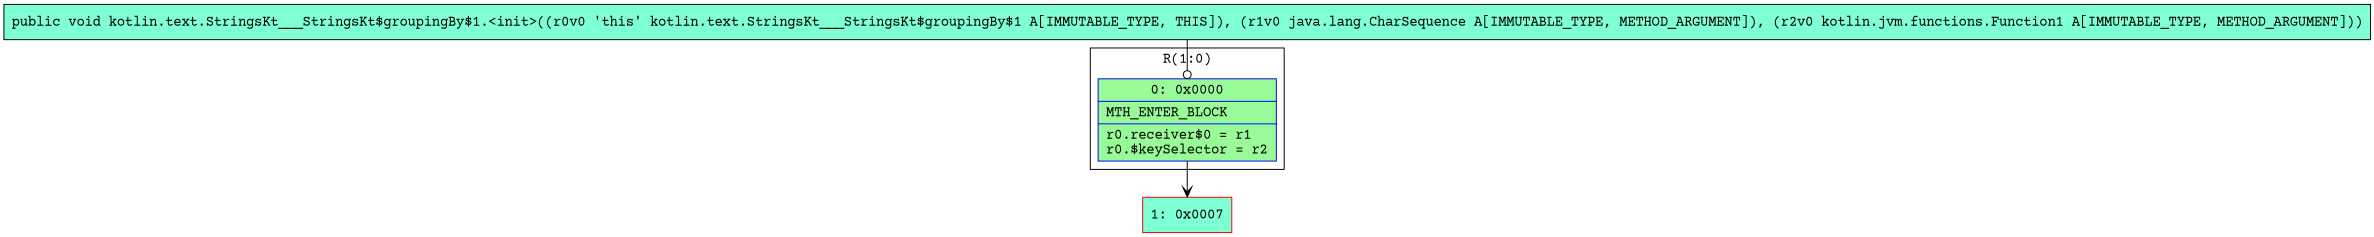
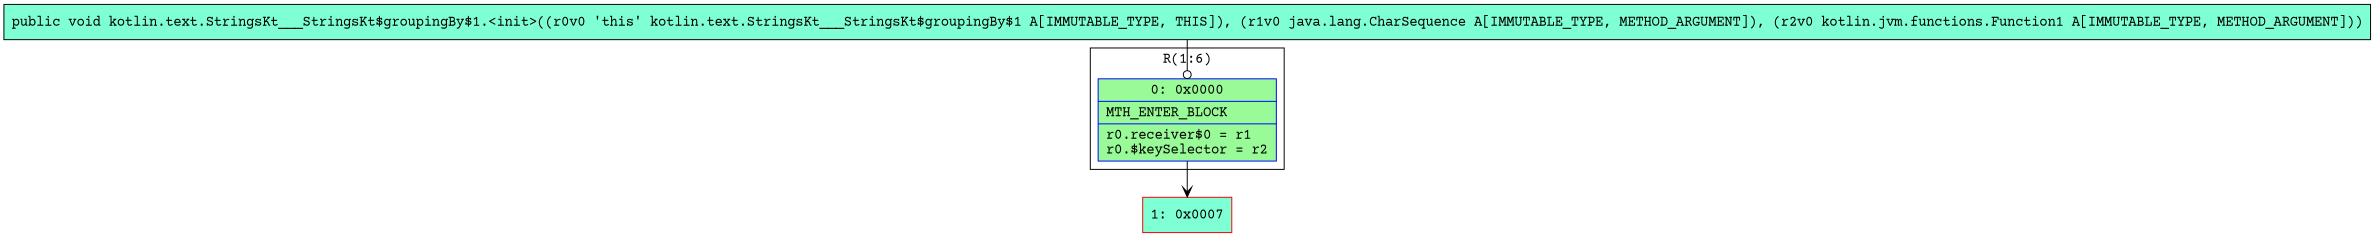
(1187, 59) -> (1187, 59)
